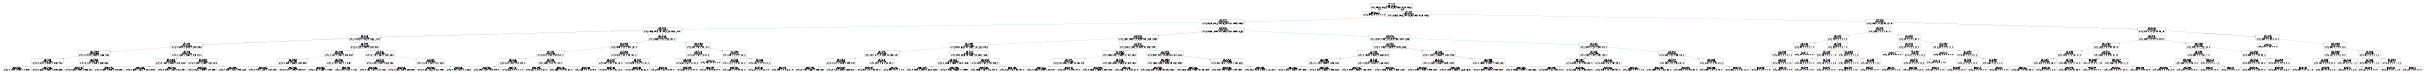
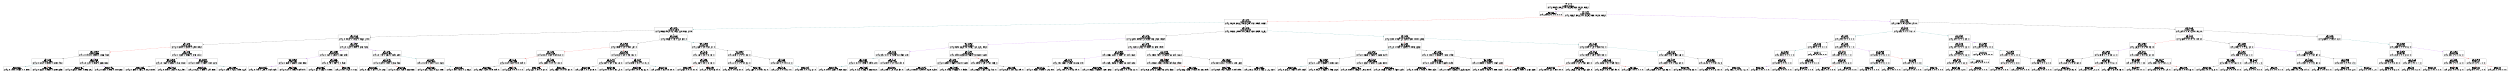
(2268, 46) -> none
(1892, 53) -> none
(711, 61) -> none
none -> (733, 69)
(894, 69) -> none
none -> (1826, 69)
none -> (1891, 69)
(2046, 69) -> none
none -> (2089, 69)
(2303, 69) -> none
none -> (2322, 69)
none -> (2368, 69)
none -> (2454, 69)
